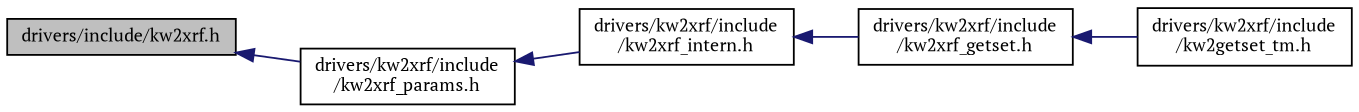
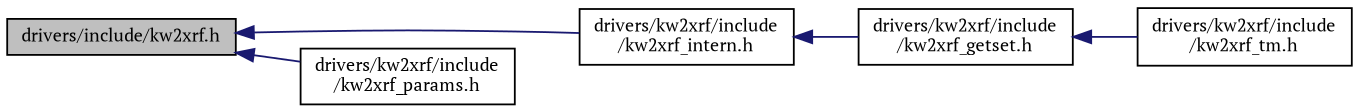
(1245, 37) -> (1245, 37)
(556, 55) -> (417, 30)
